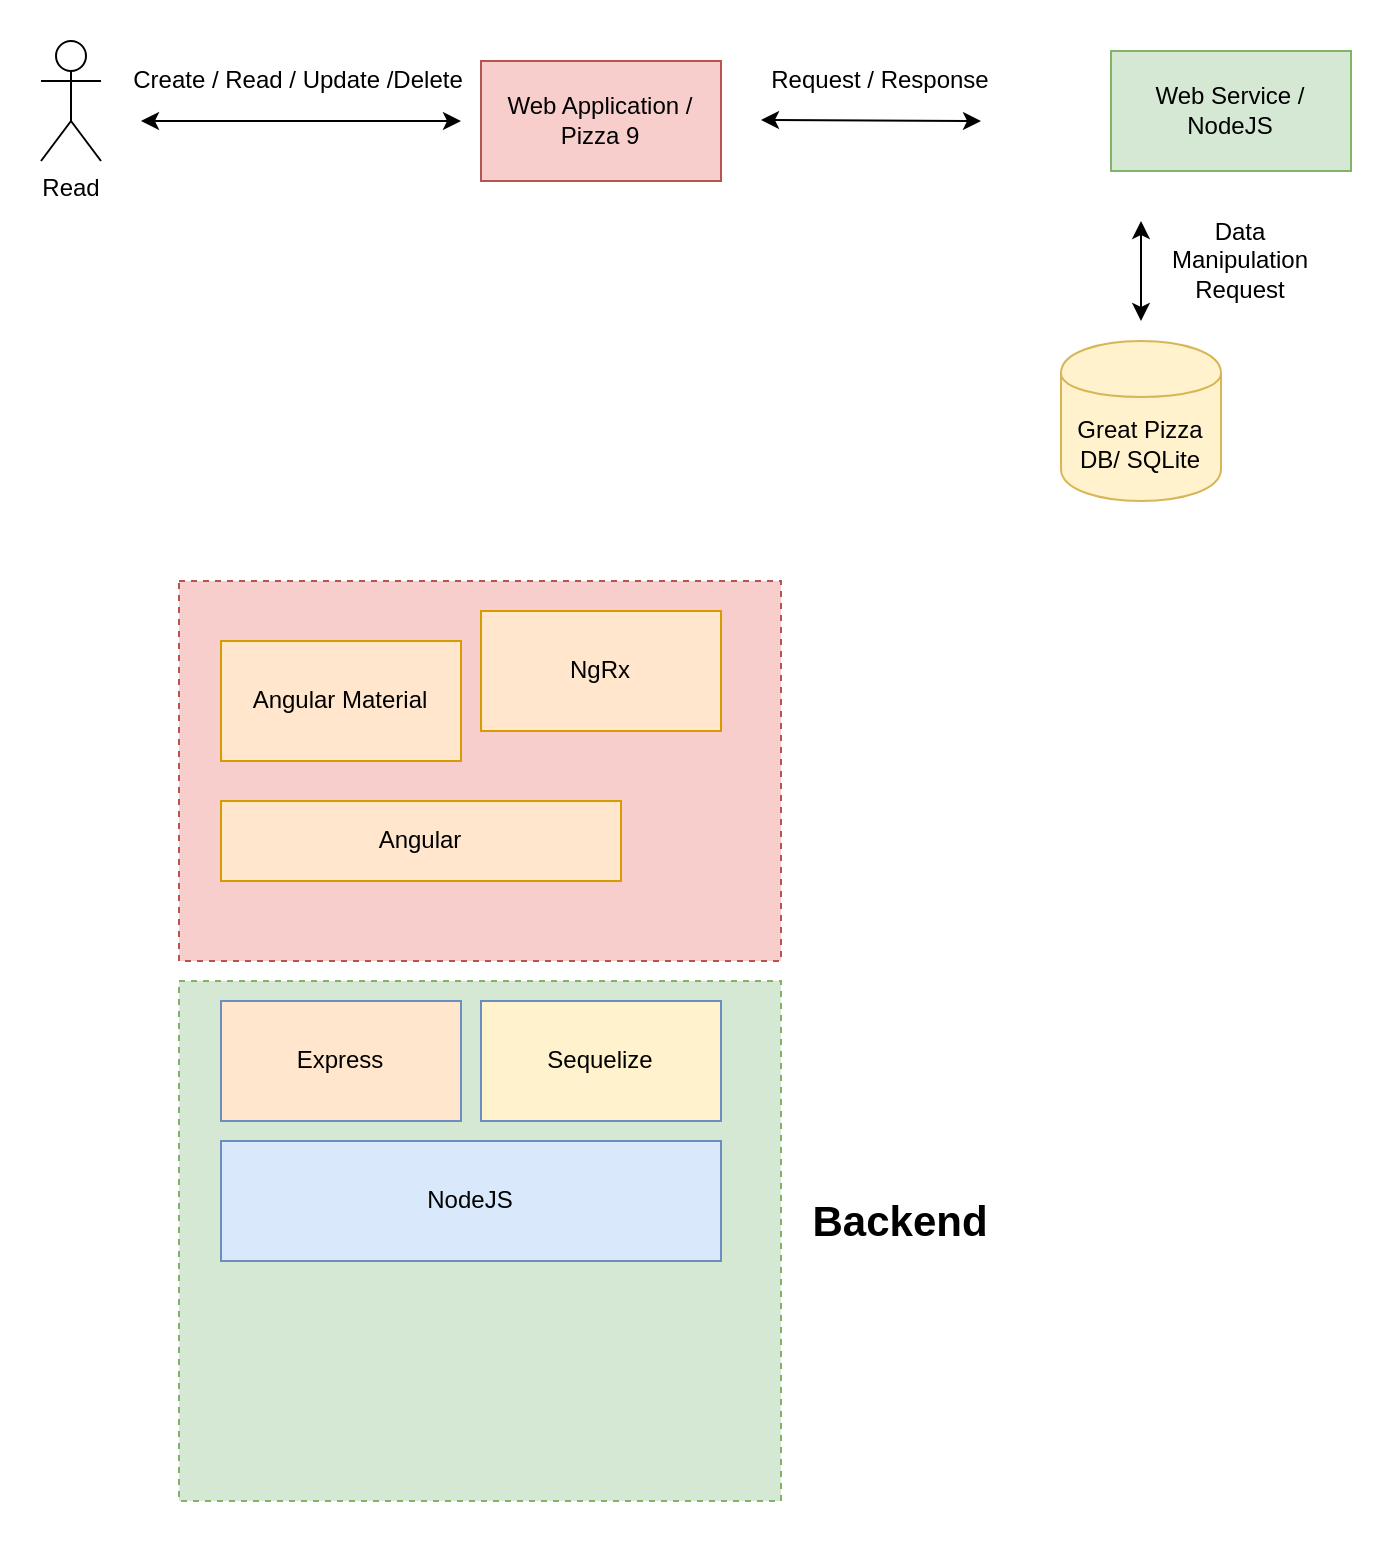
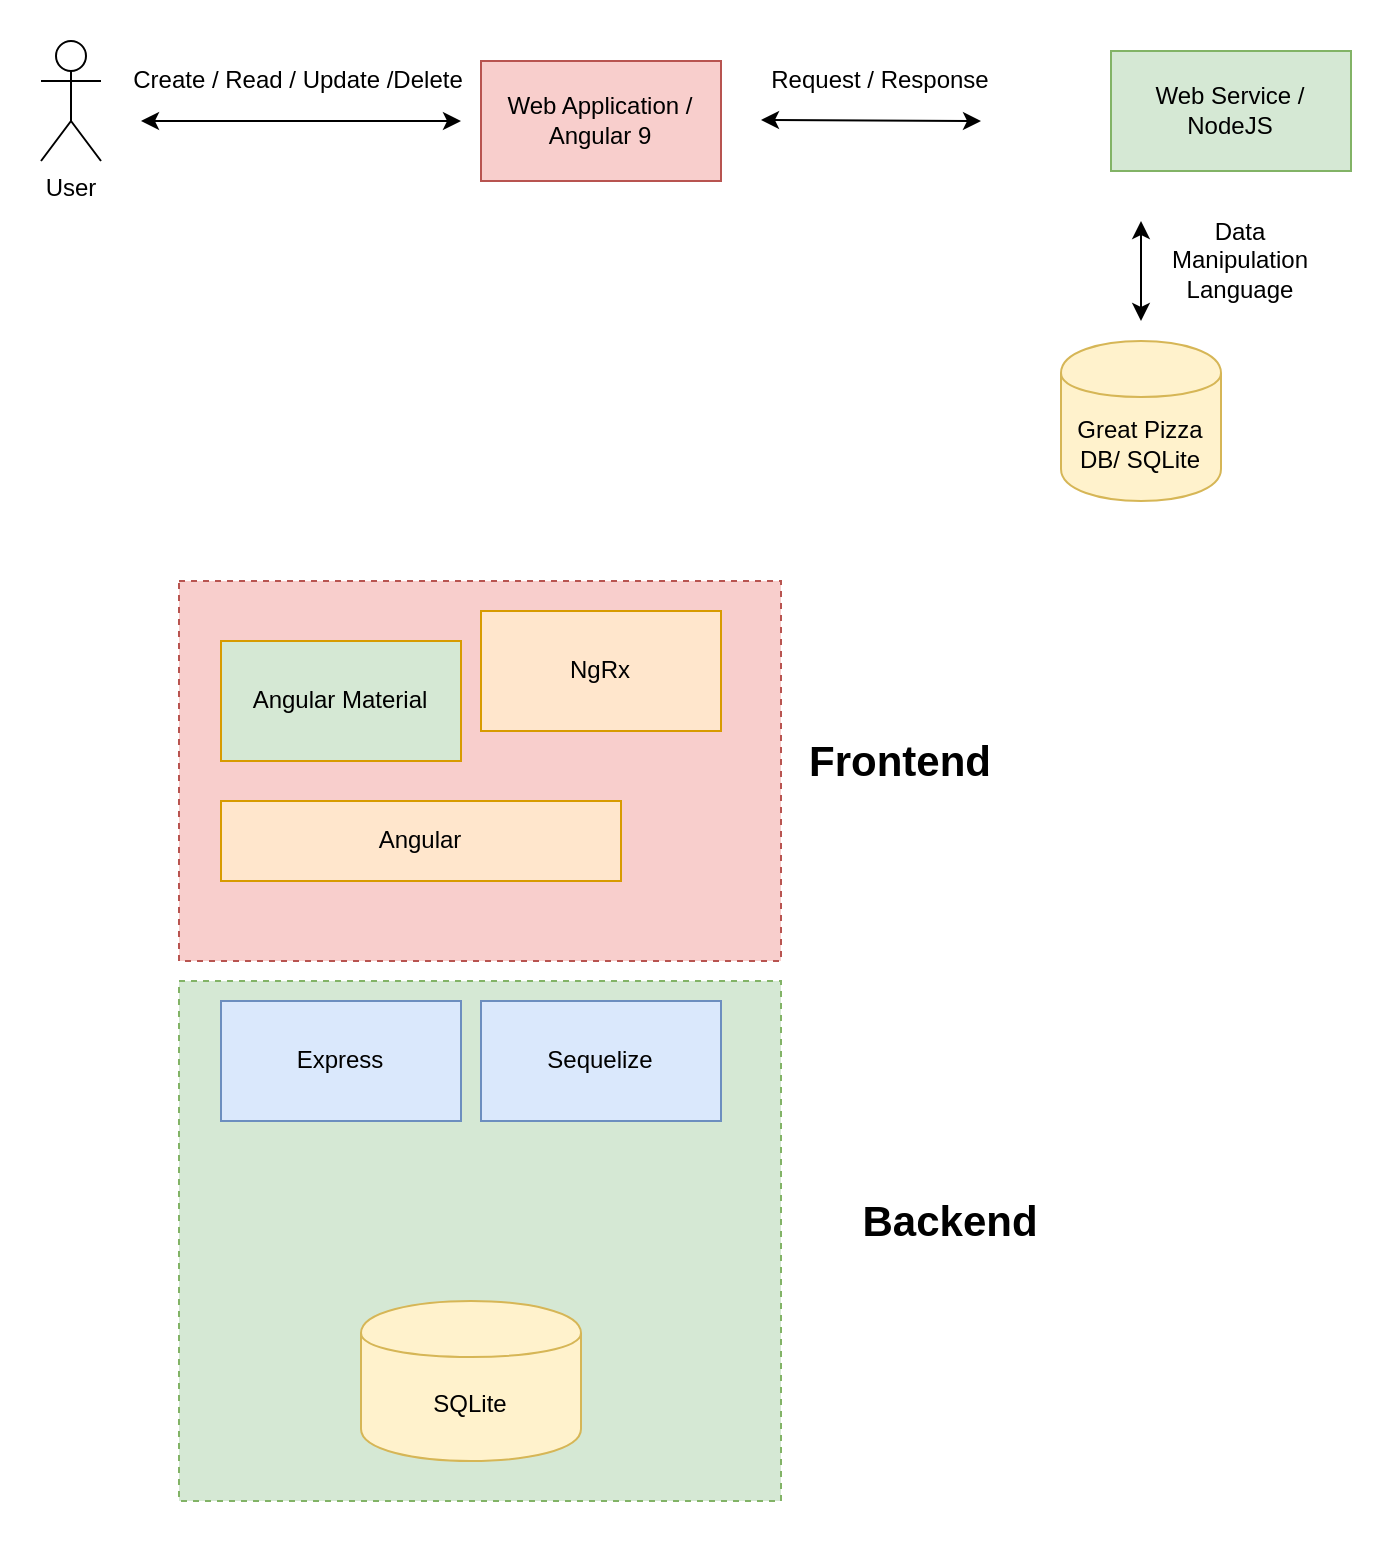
(601, 121) -> (601, 121)
(72, 189) -> (72, 189)
(1241, 261) -> (1241, 261)
(341, 701) -> (341, 701)
none -> (901, 761)
(341, 1061) -> (341, 1061)
(601, 1061) -> (601, 1061)
(471, 1201) -> none
(901, 1221) -> (951, 1221)
none -> (471, 1381)
